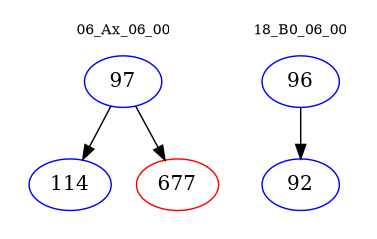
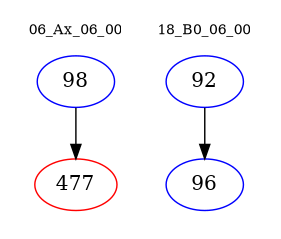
(123, 82) -> (76, 82)
(301, 126) -> (205, 126)
(70, 185) -> none
(178, 185) -> (76, 185)
